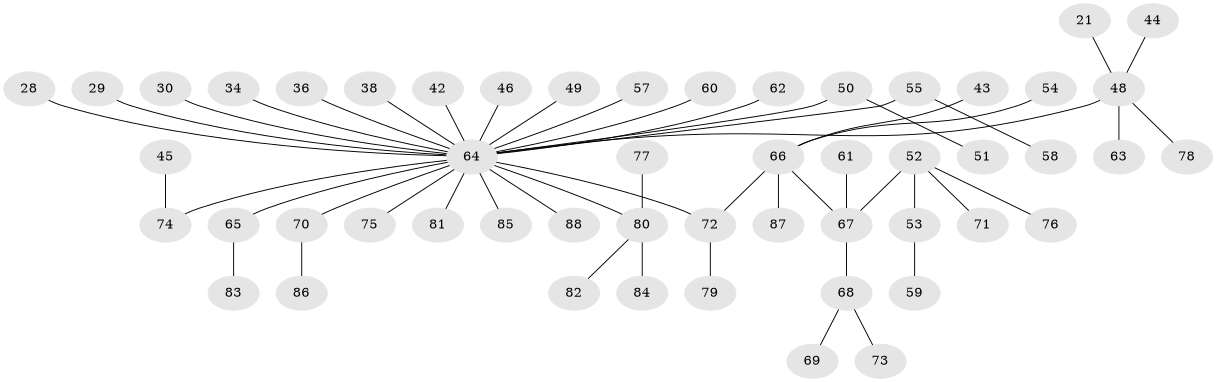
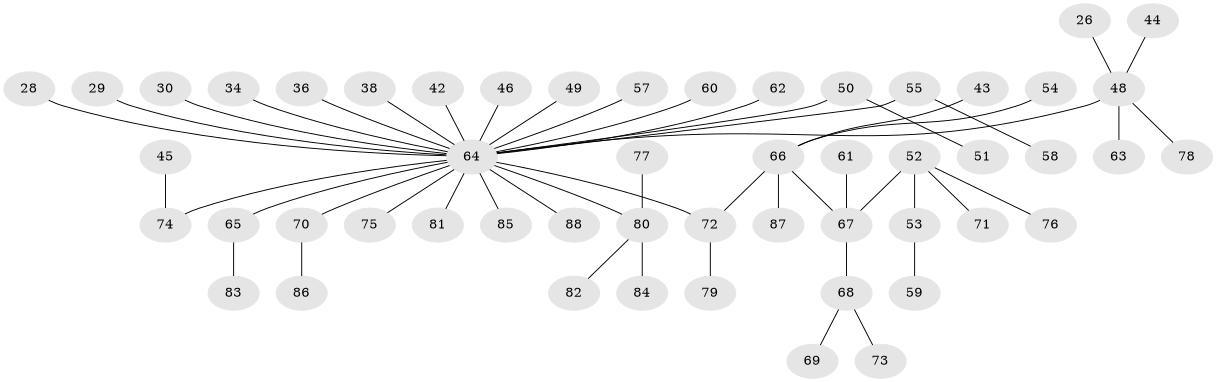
(1085, 21) -> (1085, 21)
